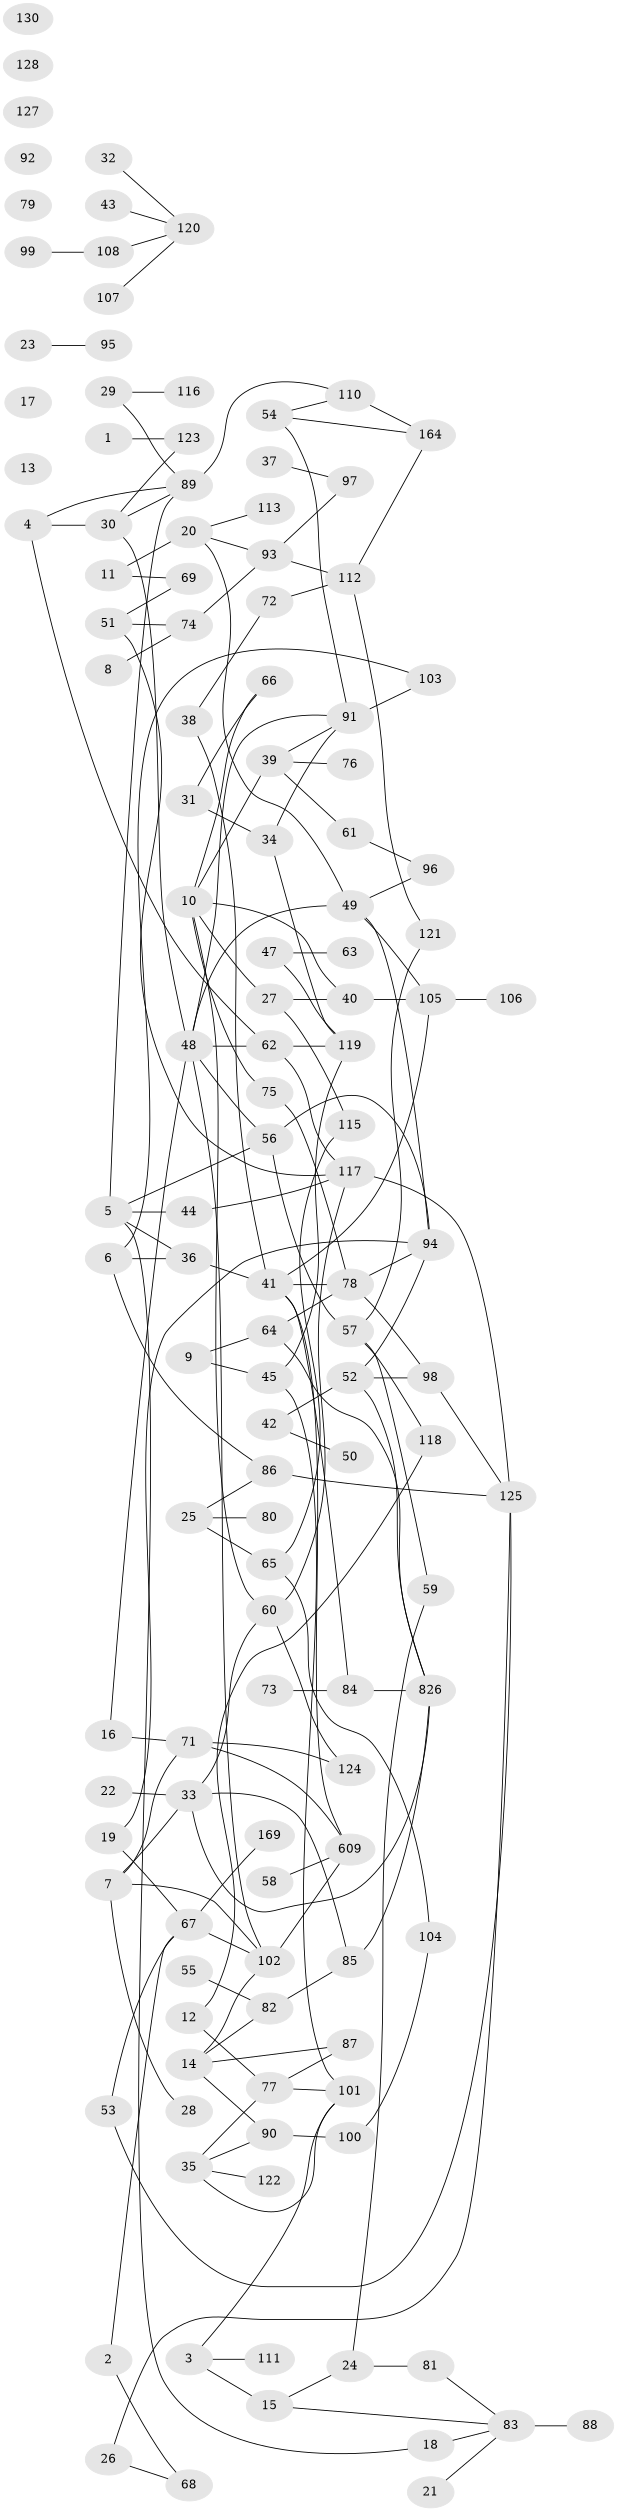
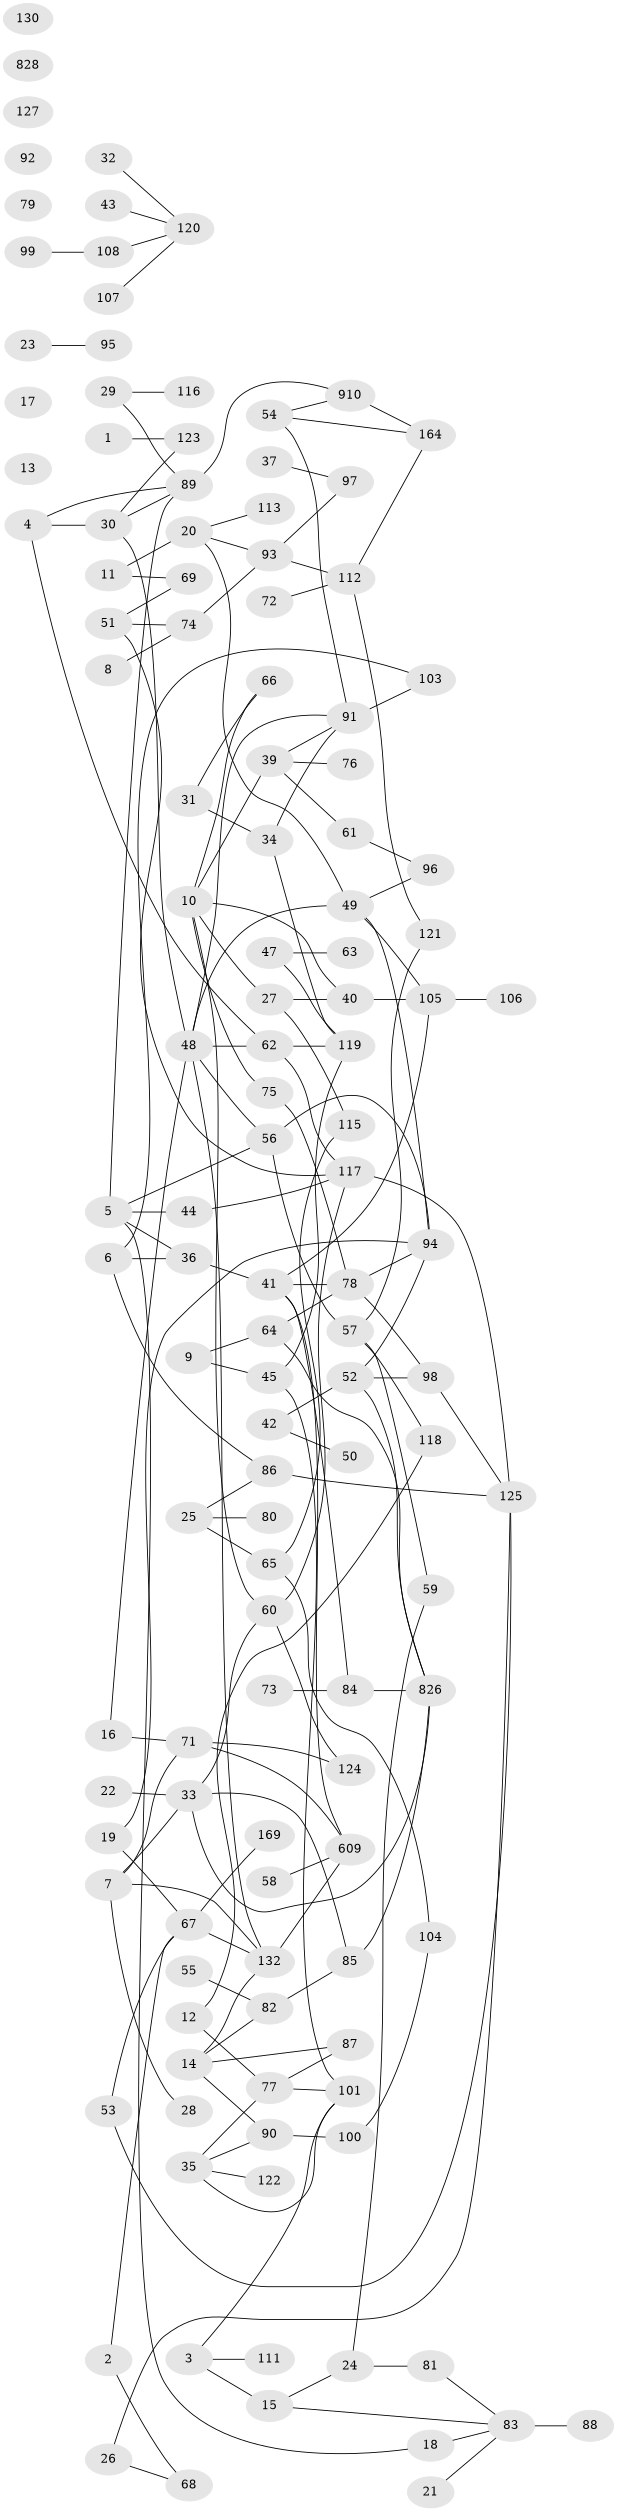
(28, 66) -> (28, 66)
(350, 396) -> (350, 396)
(189, 721) -> none
(270, 1962) -> (270, 1962)
